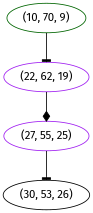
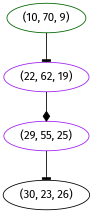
(46, 136) -> (46, 136)
(46, 195) -> (46, 195)
